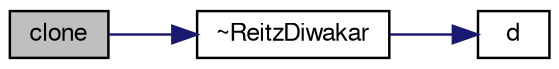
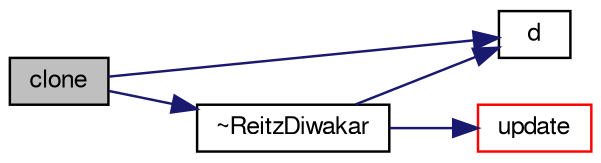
none -> (291, 58)
none -> (535, 128)
